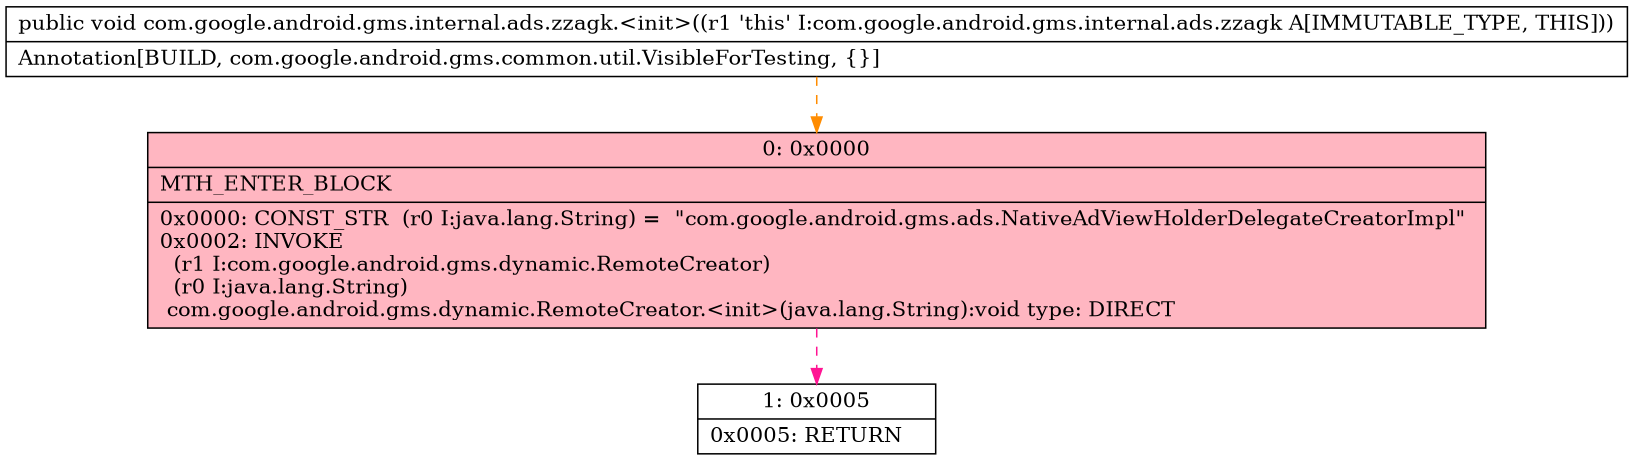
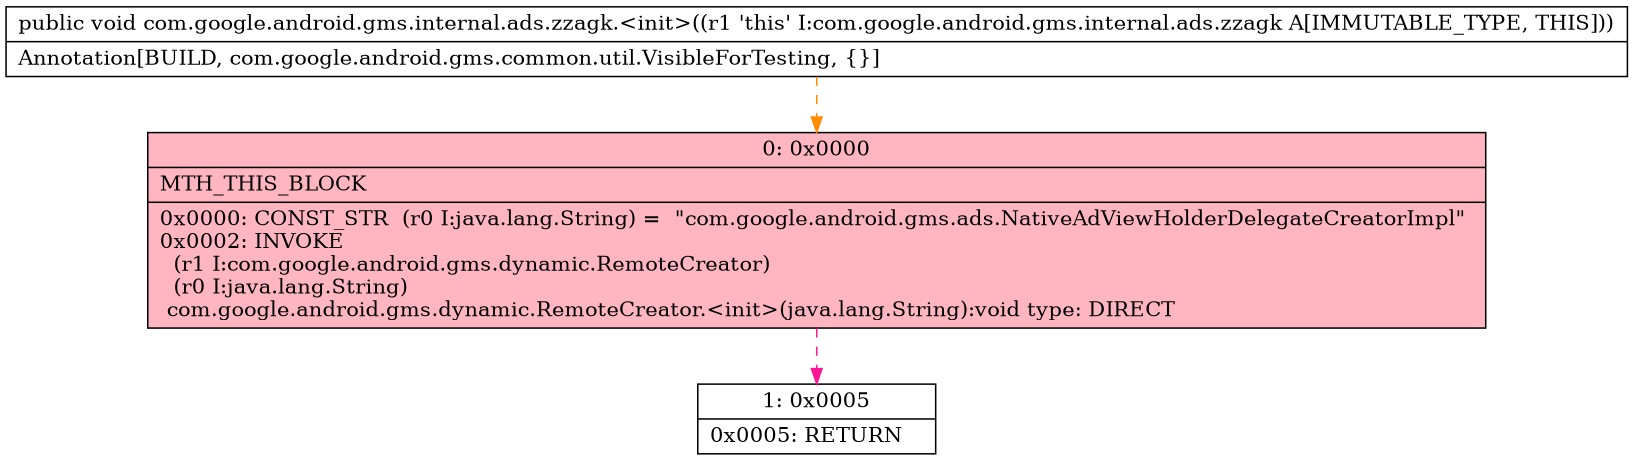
(277, 184) -> (264, 184)
